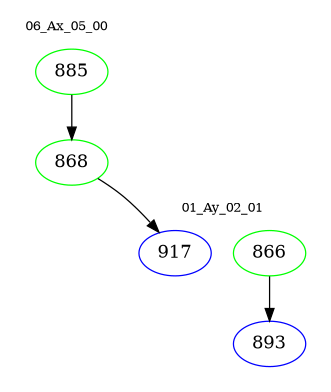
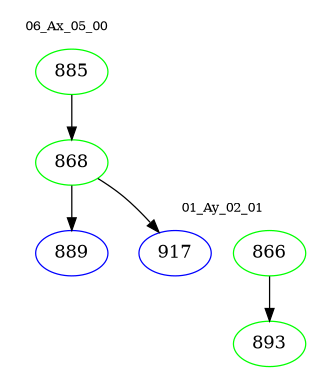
none -> (72, 253)
(270, 344) -> (270, 344)
